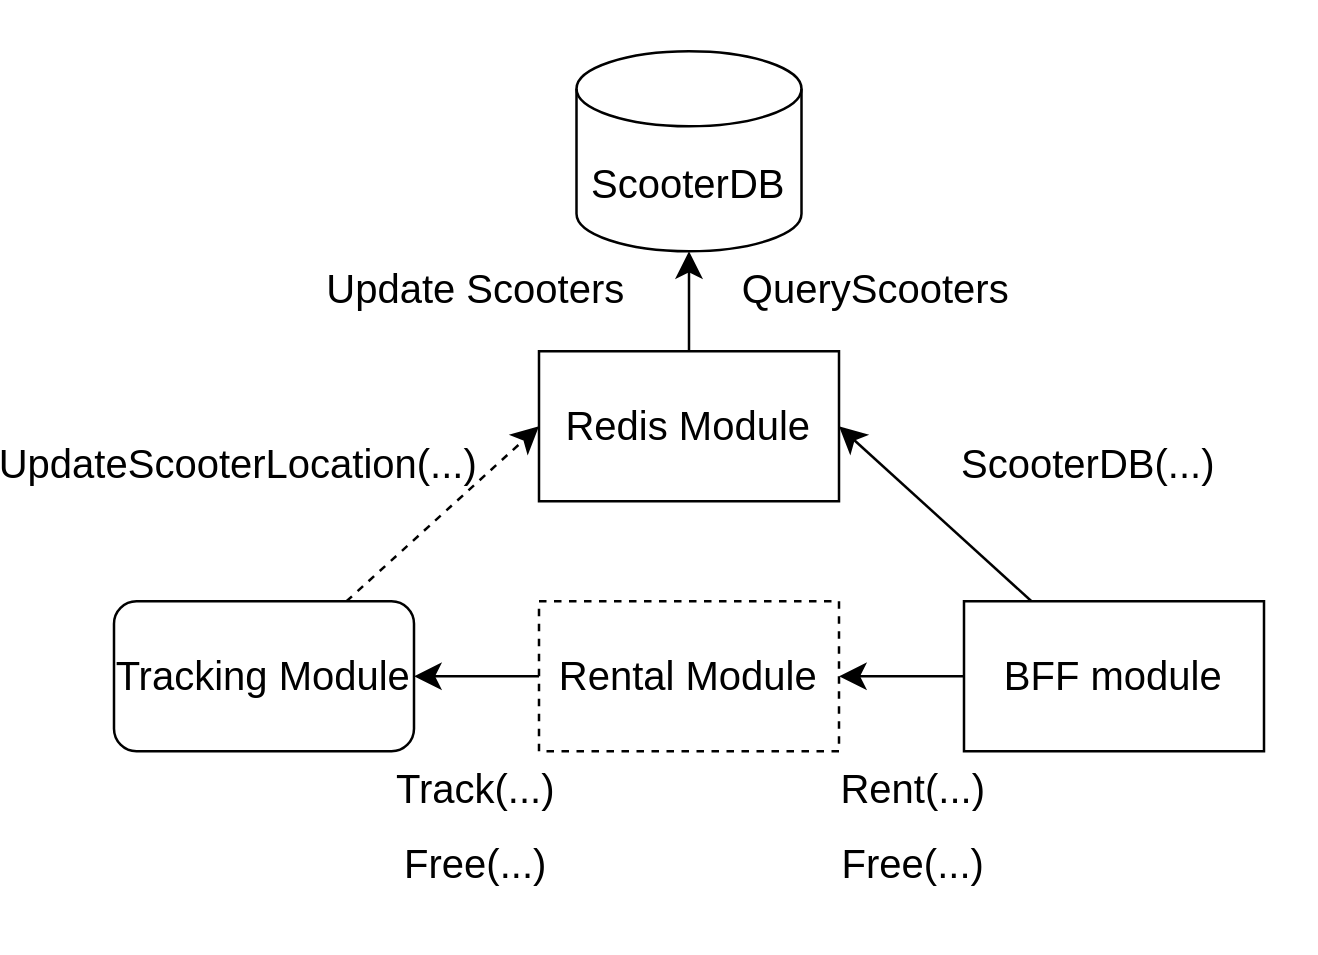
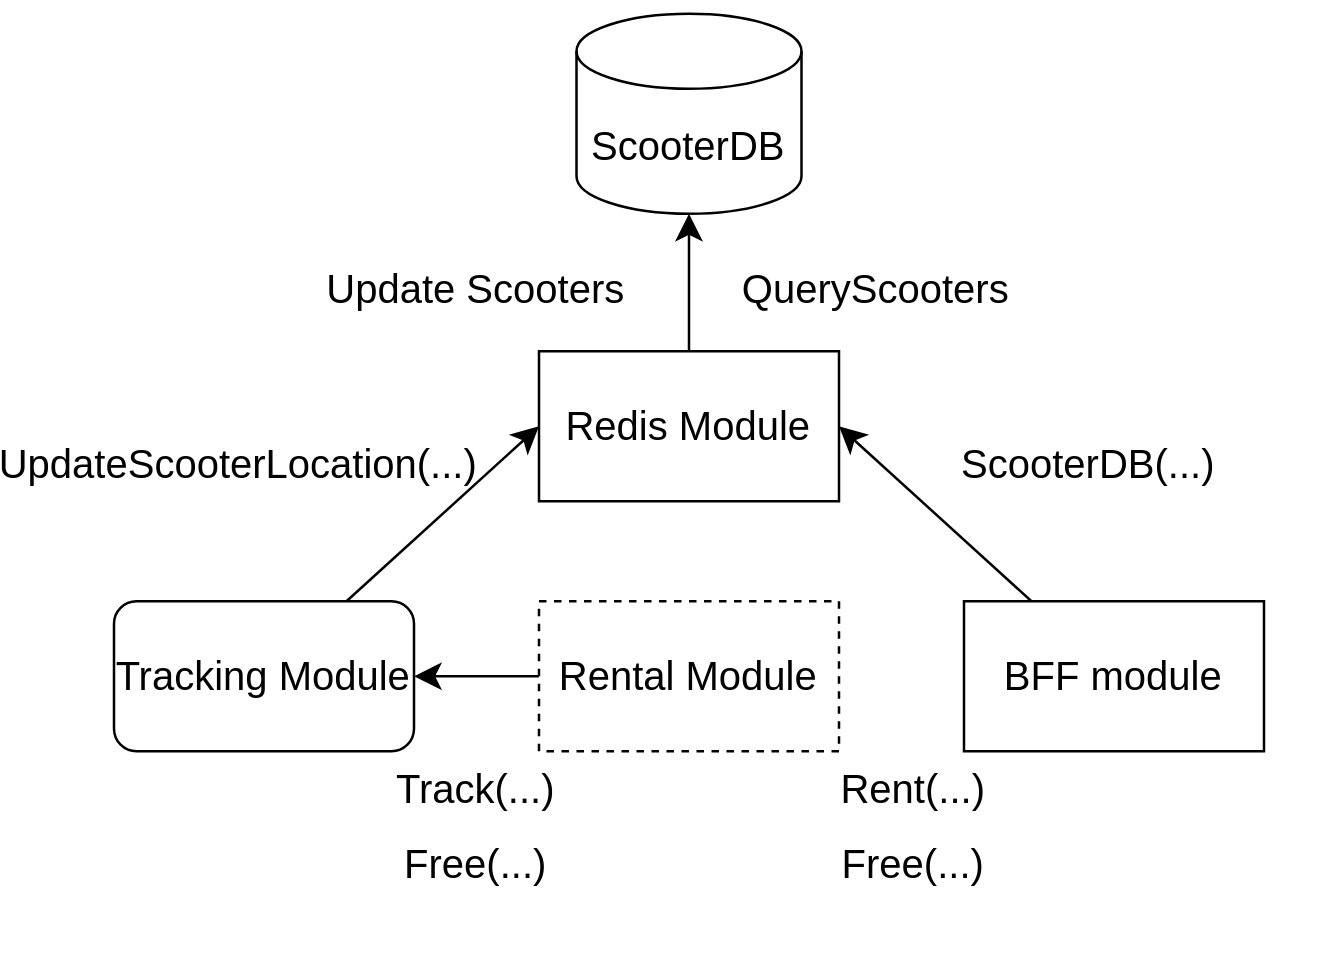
(689, 151) -> (689, 114)
(437, 519) -> (437, 519)
(911, 676) -> none
